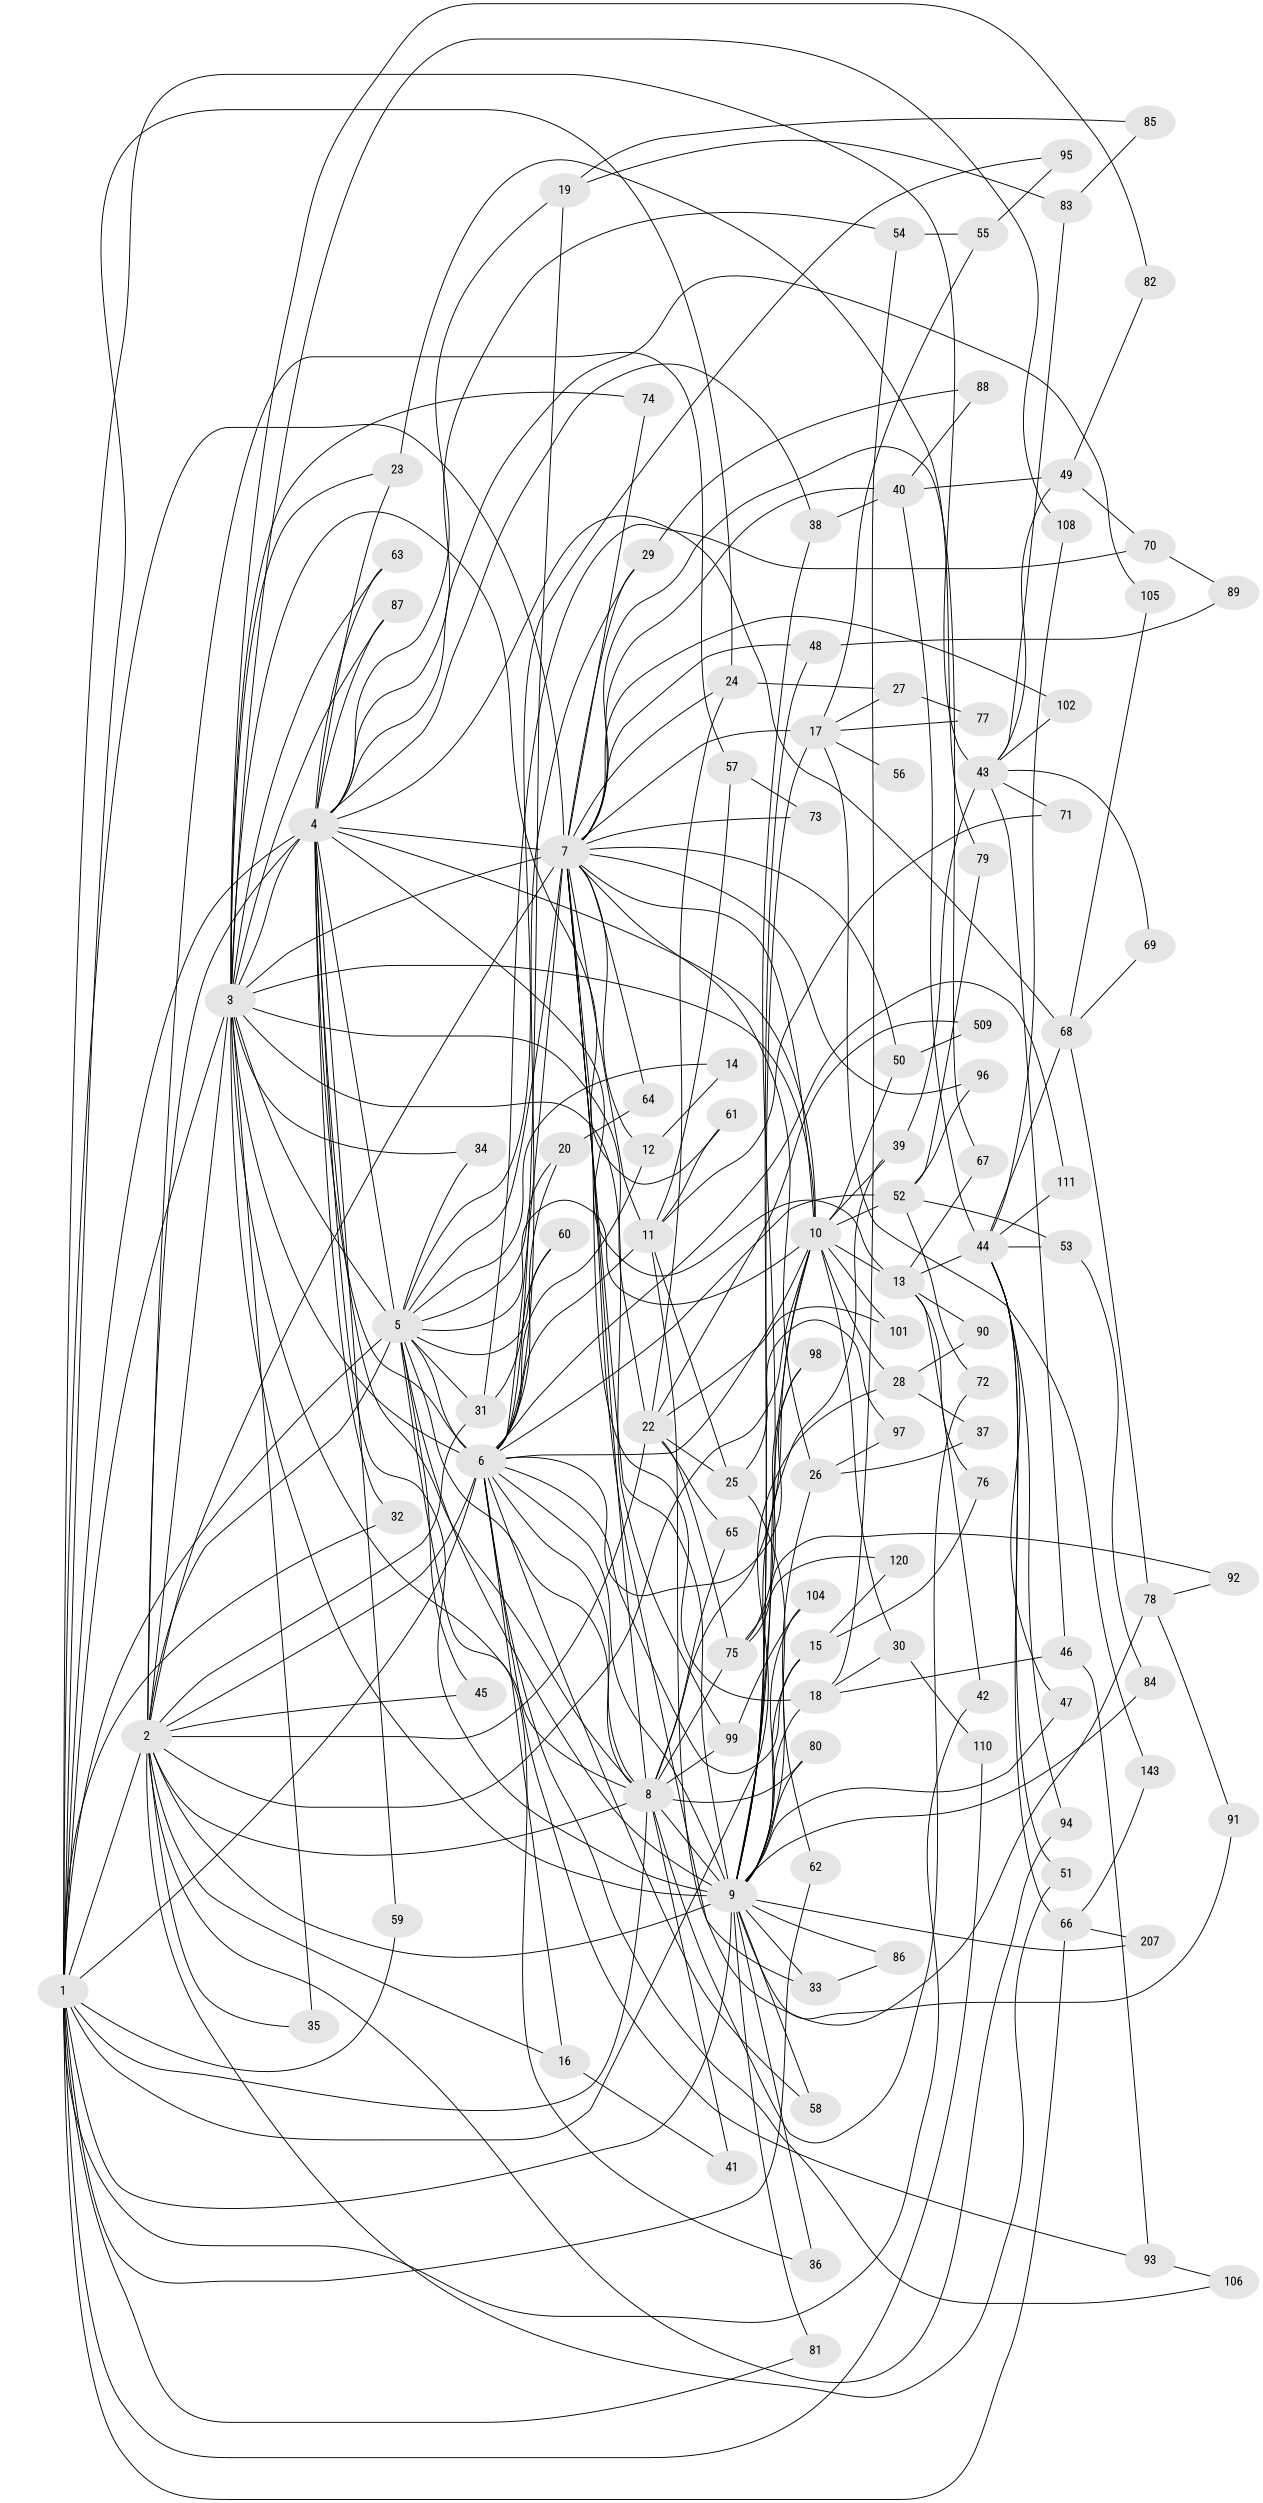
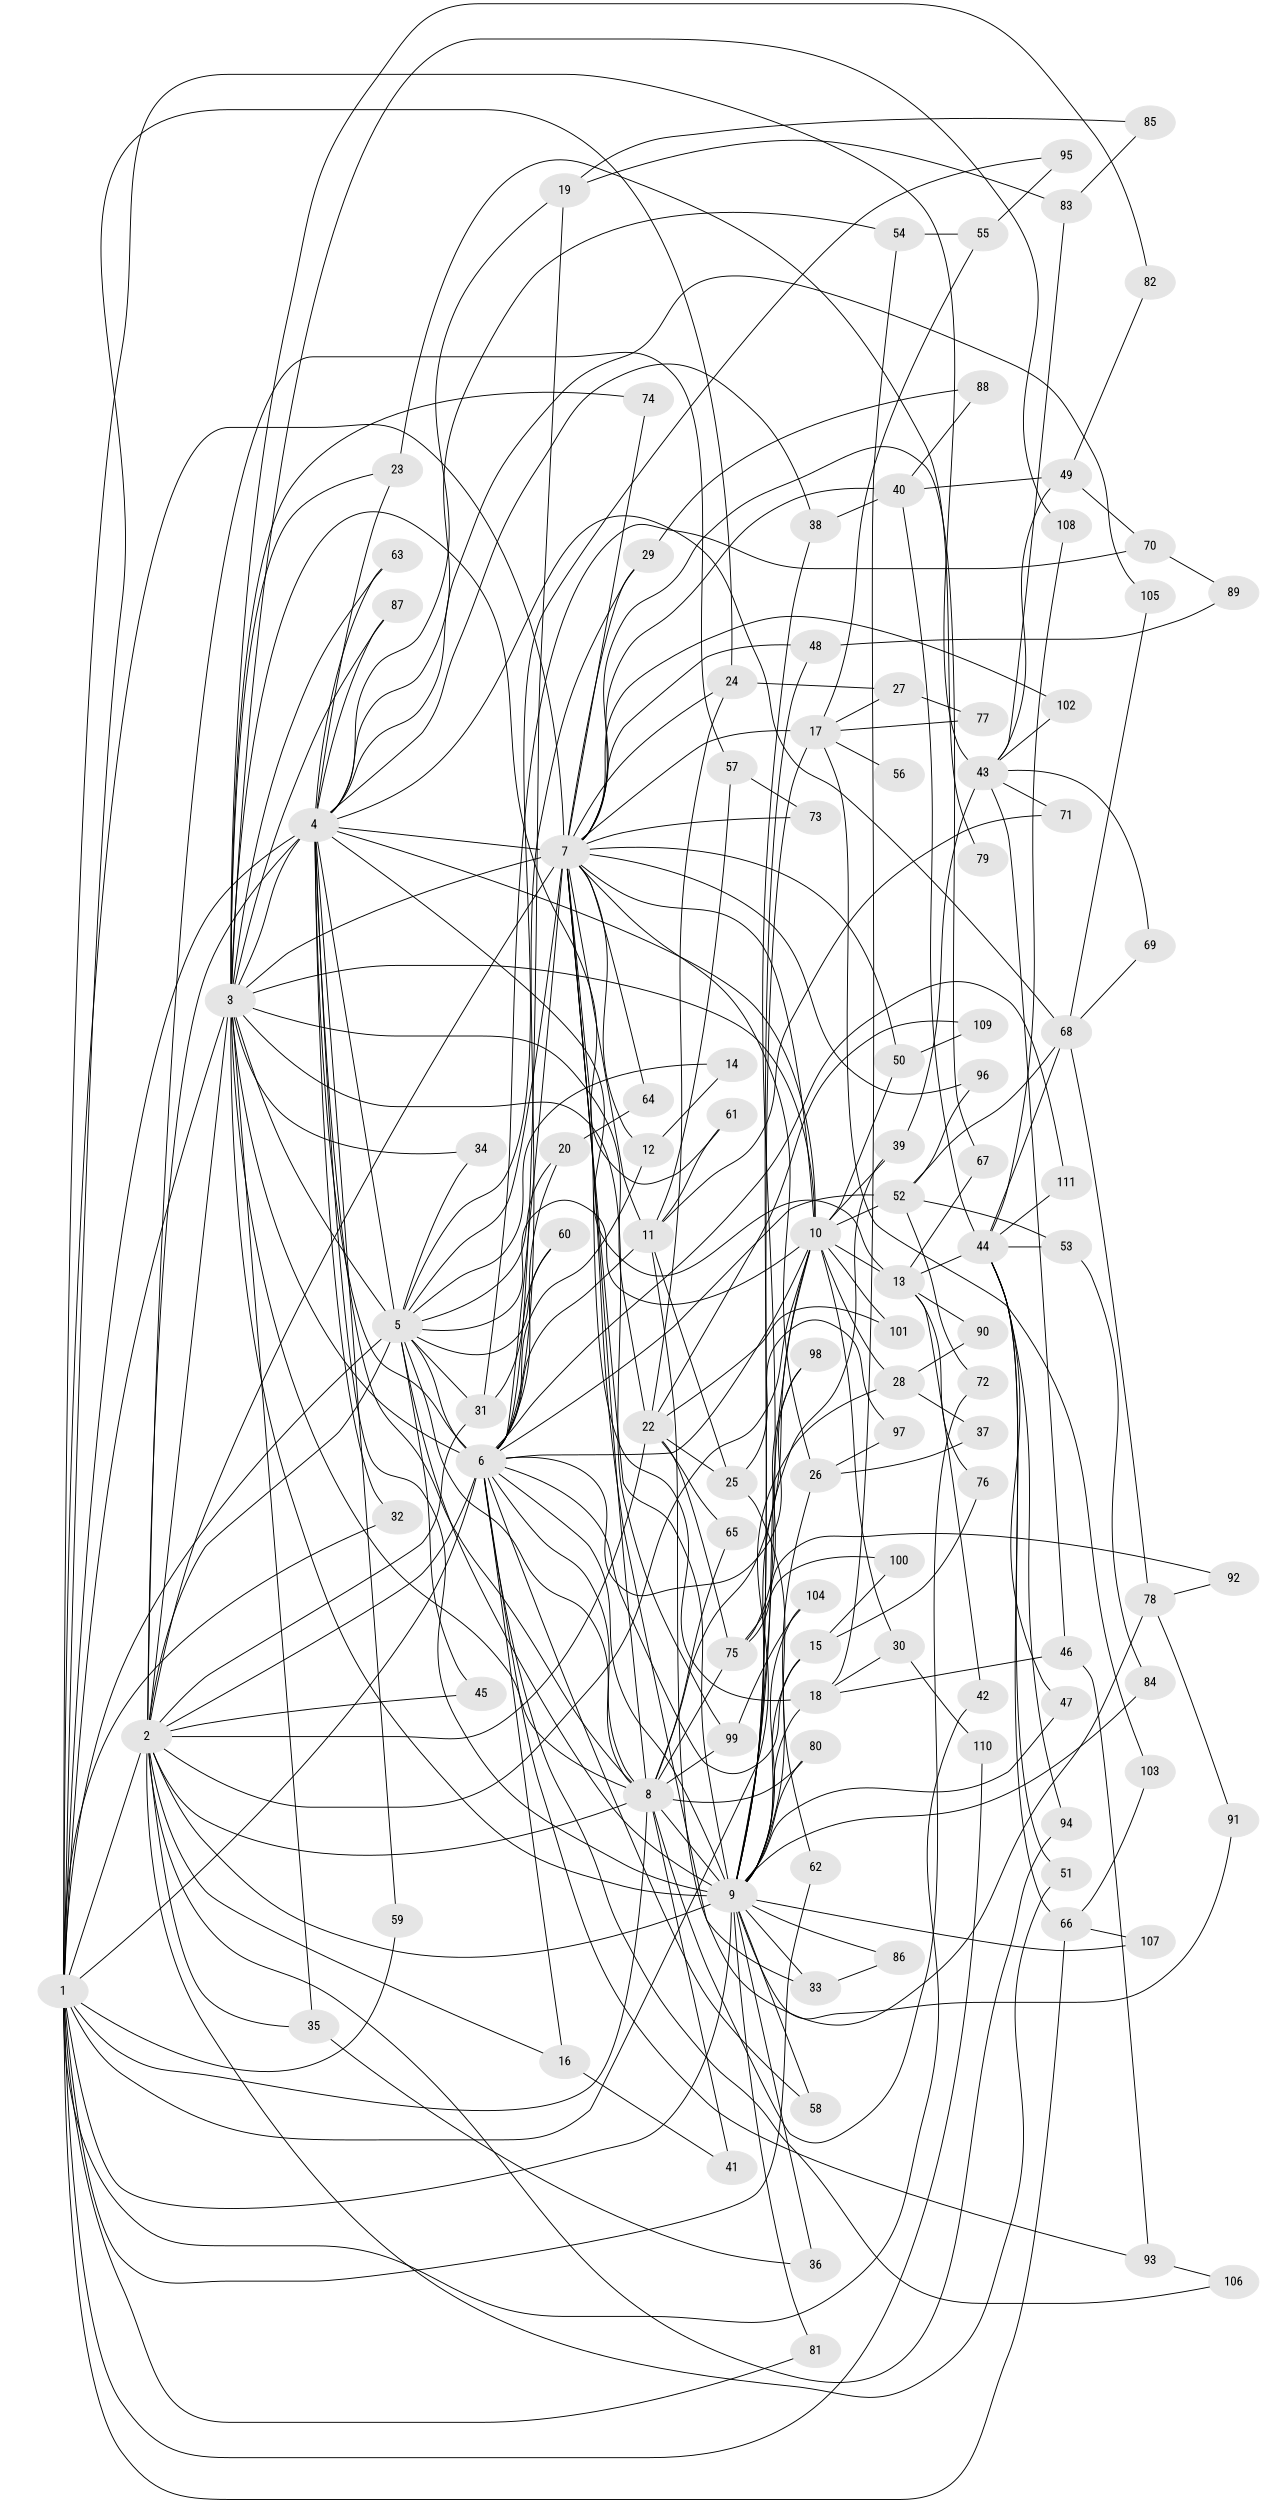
(983, 1026) -> (983, 1026)
(948, 1055) -> (986, 1117)
(899, 1561) -> (899, 1561)
(1150, 1772) -> (1150, 1772)
(525, 1881) -> (547, 2181)
(1150, 1942) -> (1150, 1942)
